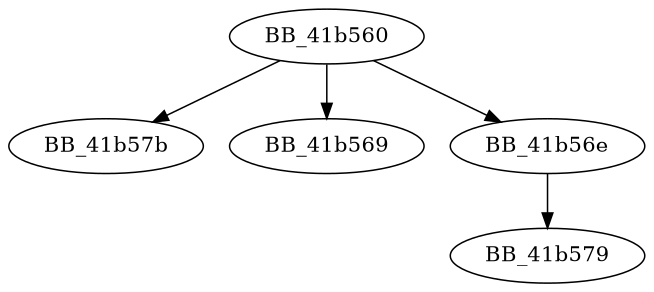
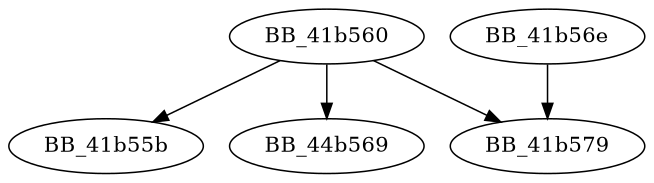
(430, 88) -> (430, 88)
(106, 146) -> (106, 146)
(327, 146) -> (327, 146)
